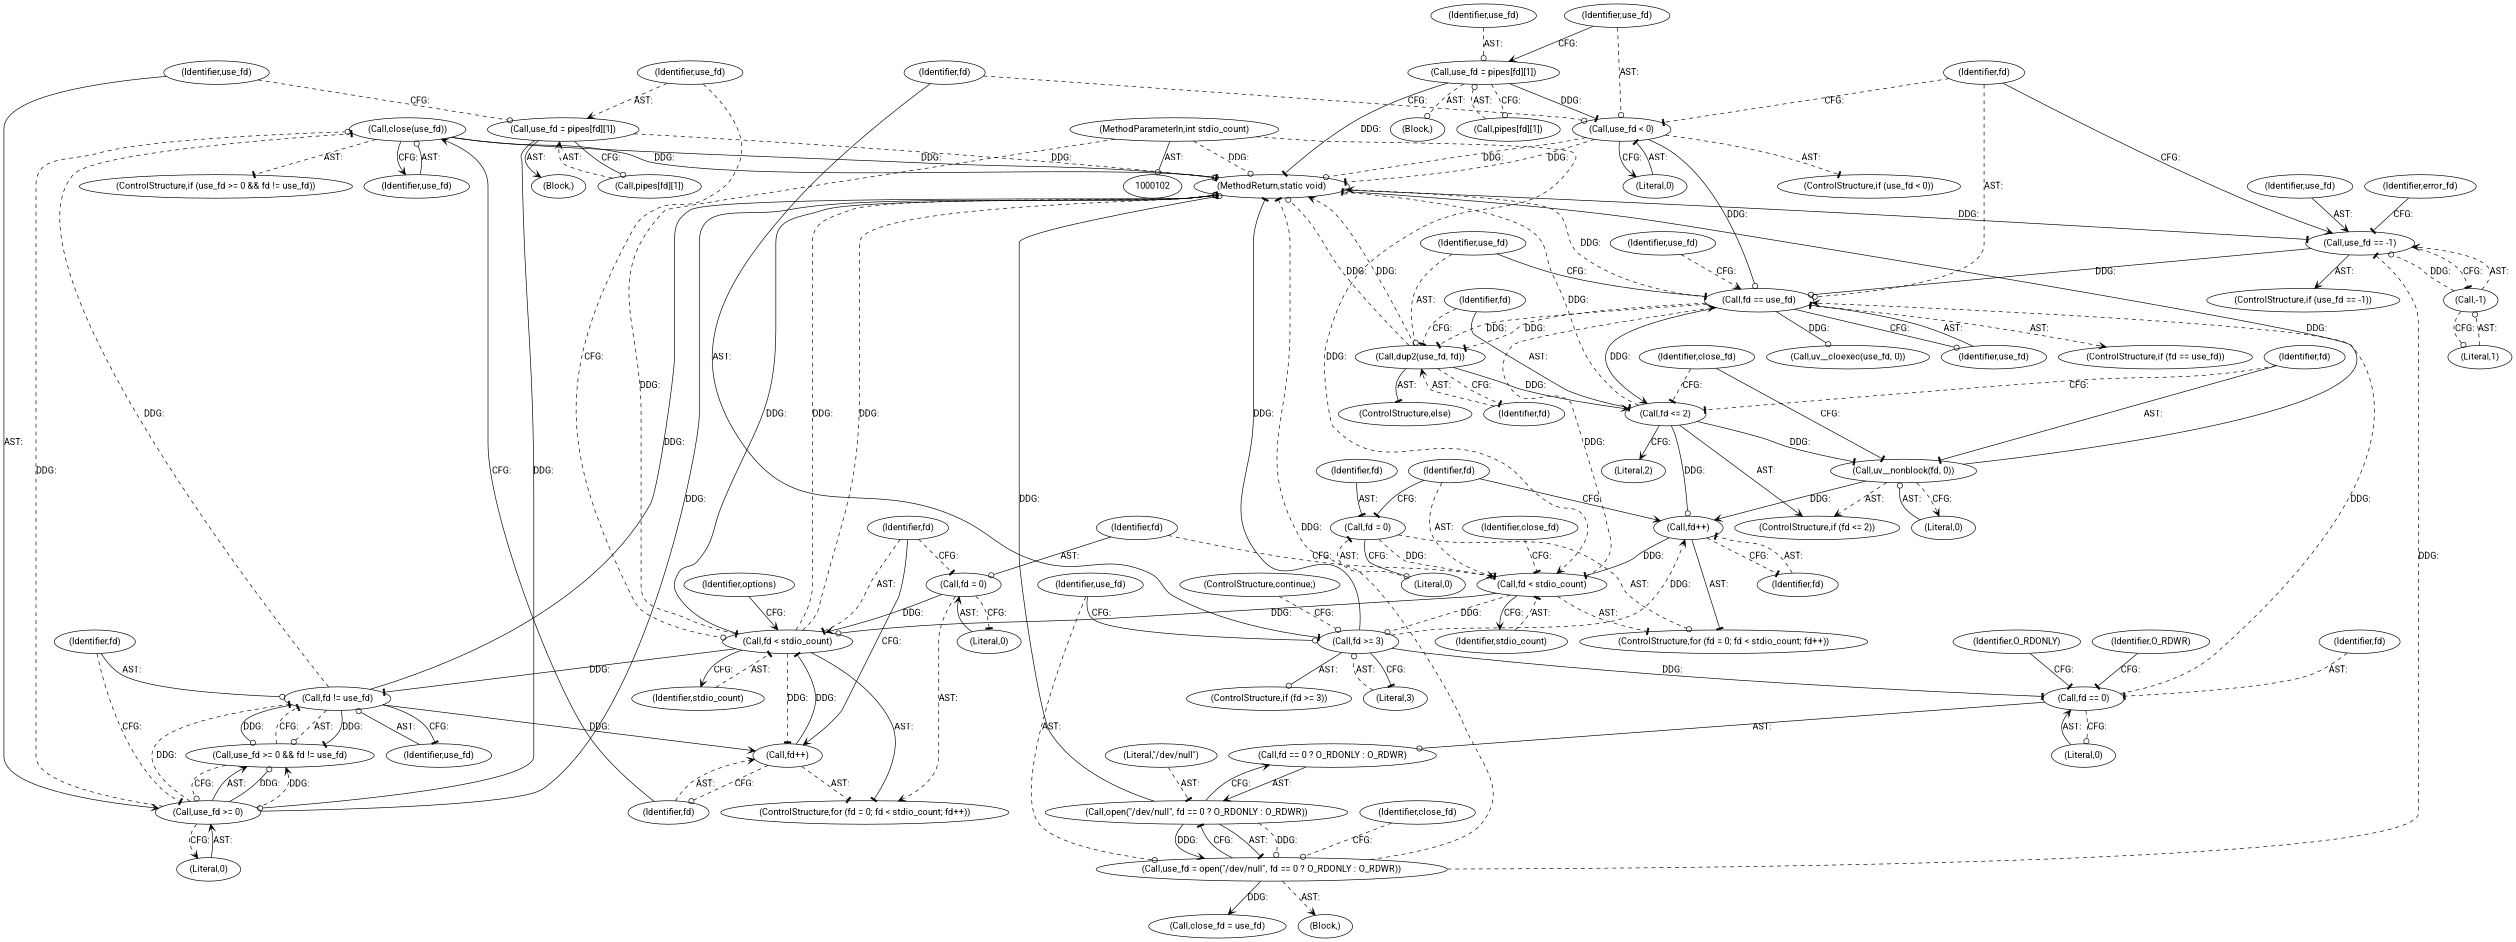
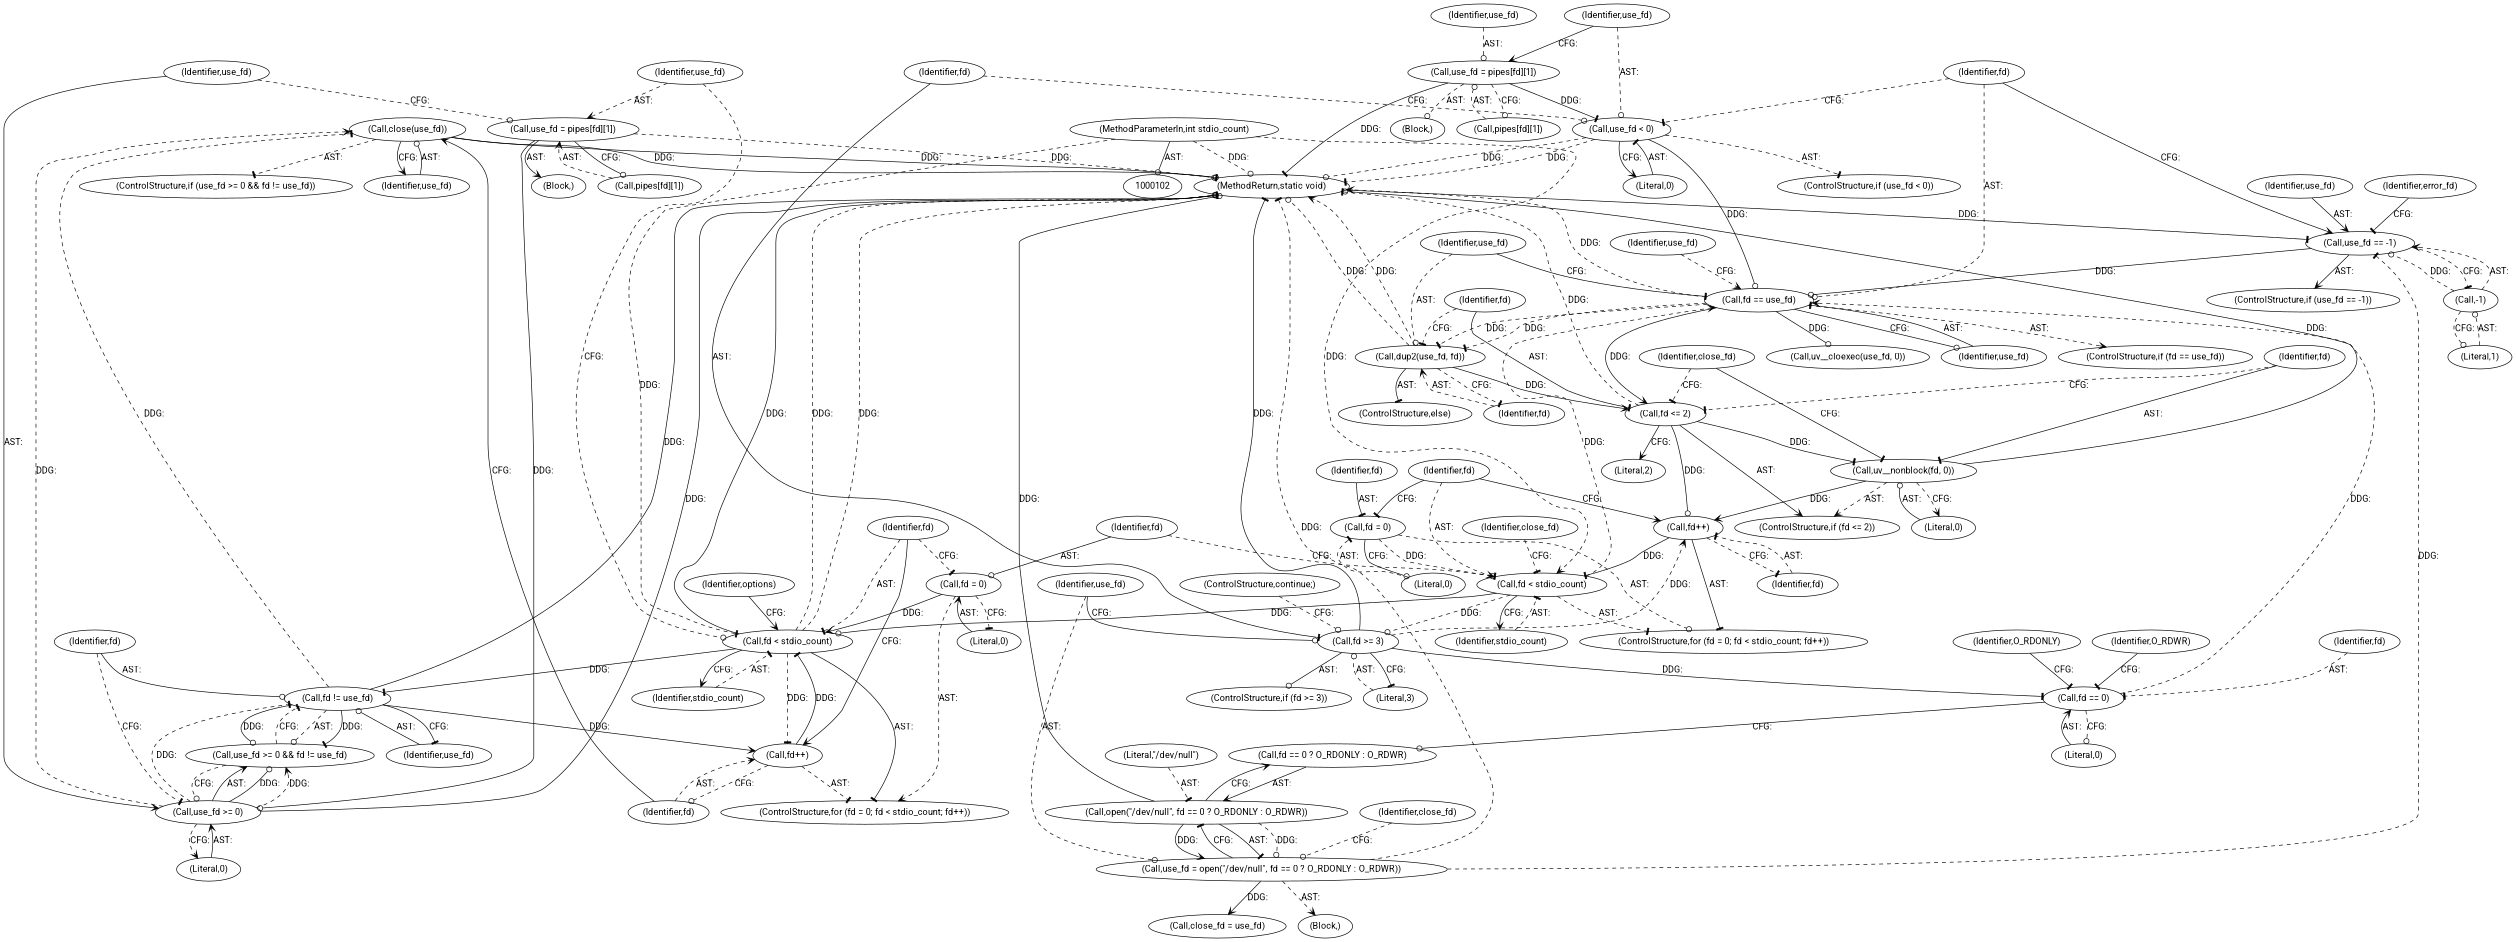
(36, 379) -> (36, 380)
(1764, 727) -> (1764, 727)
